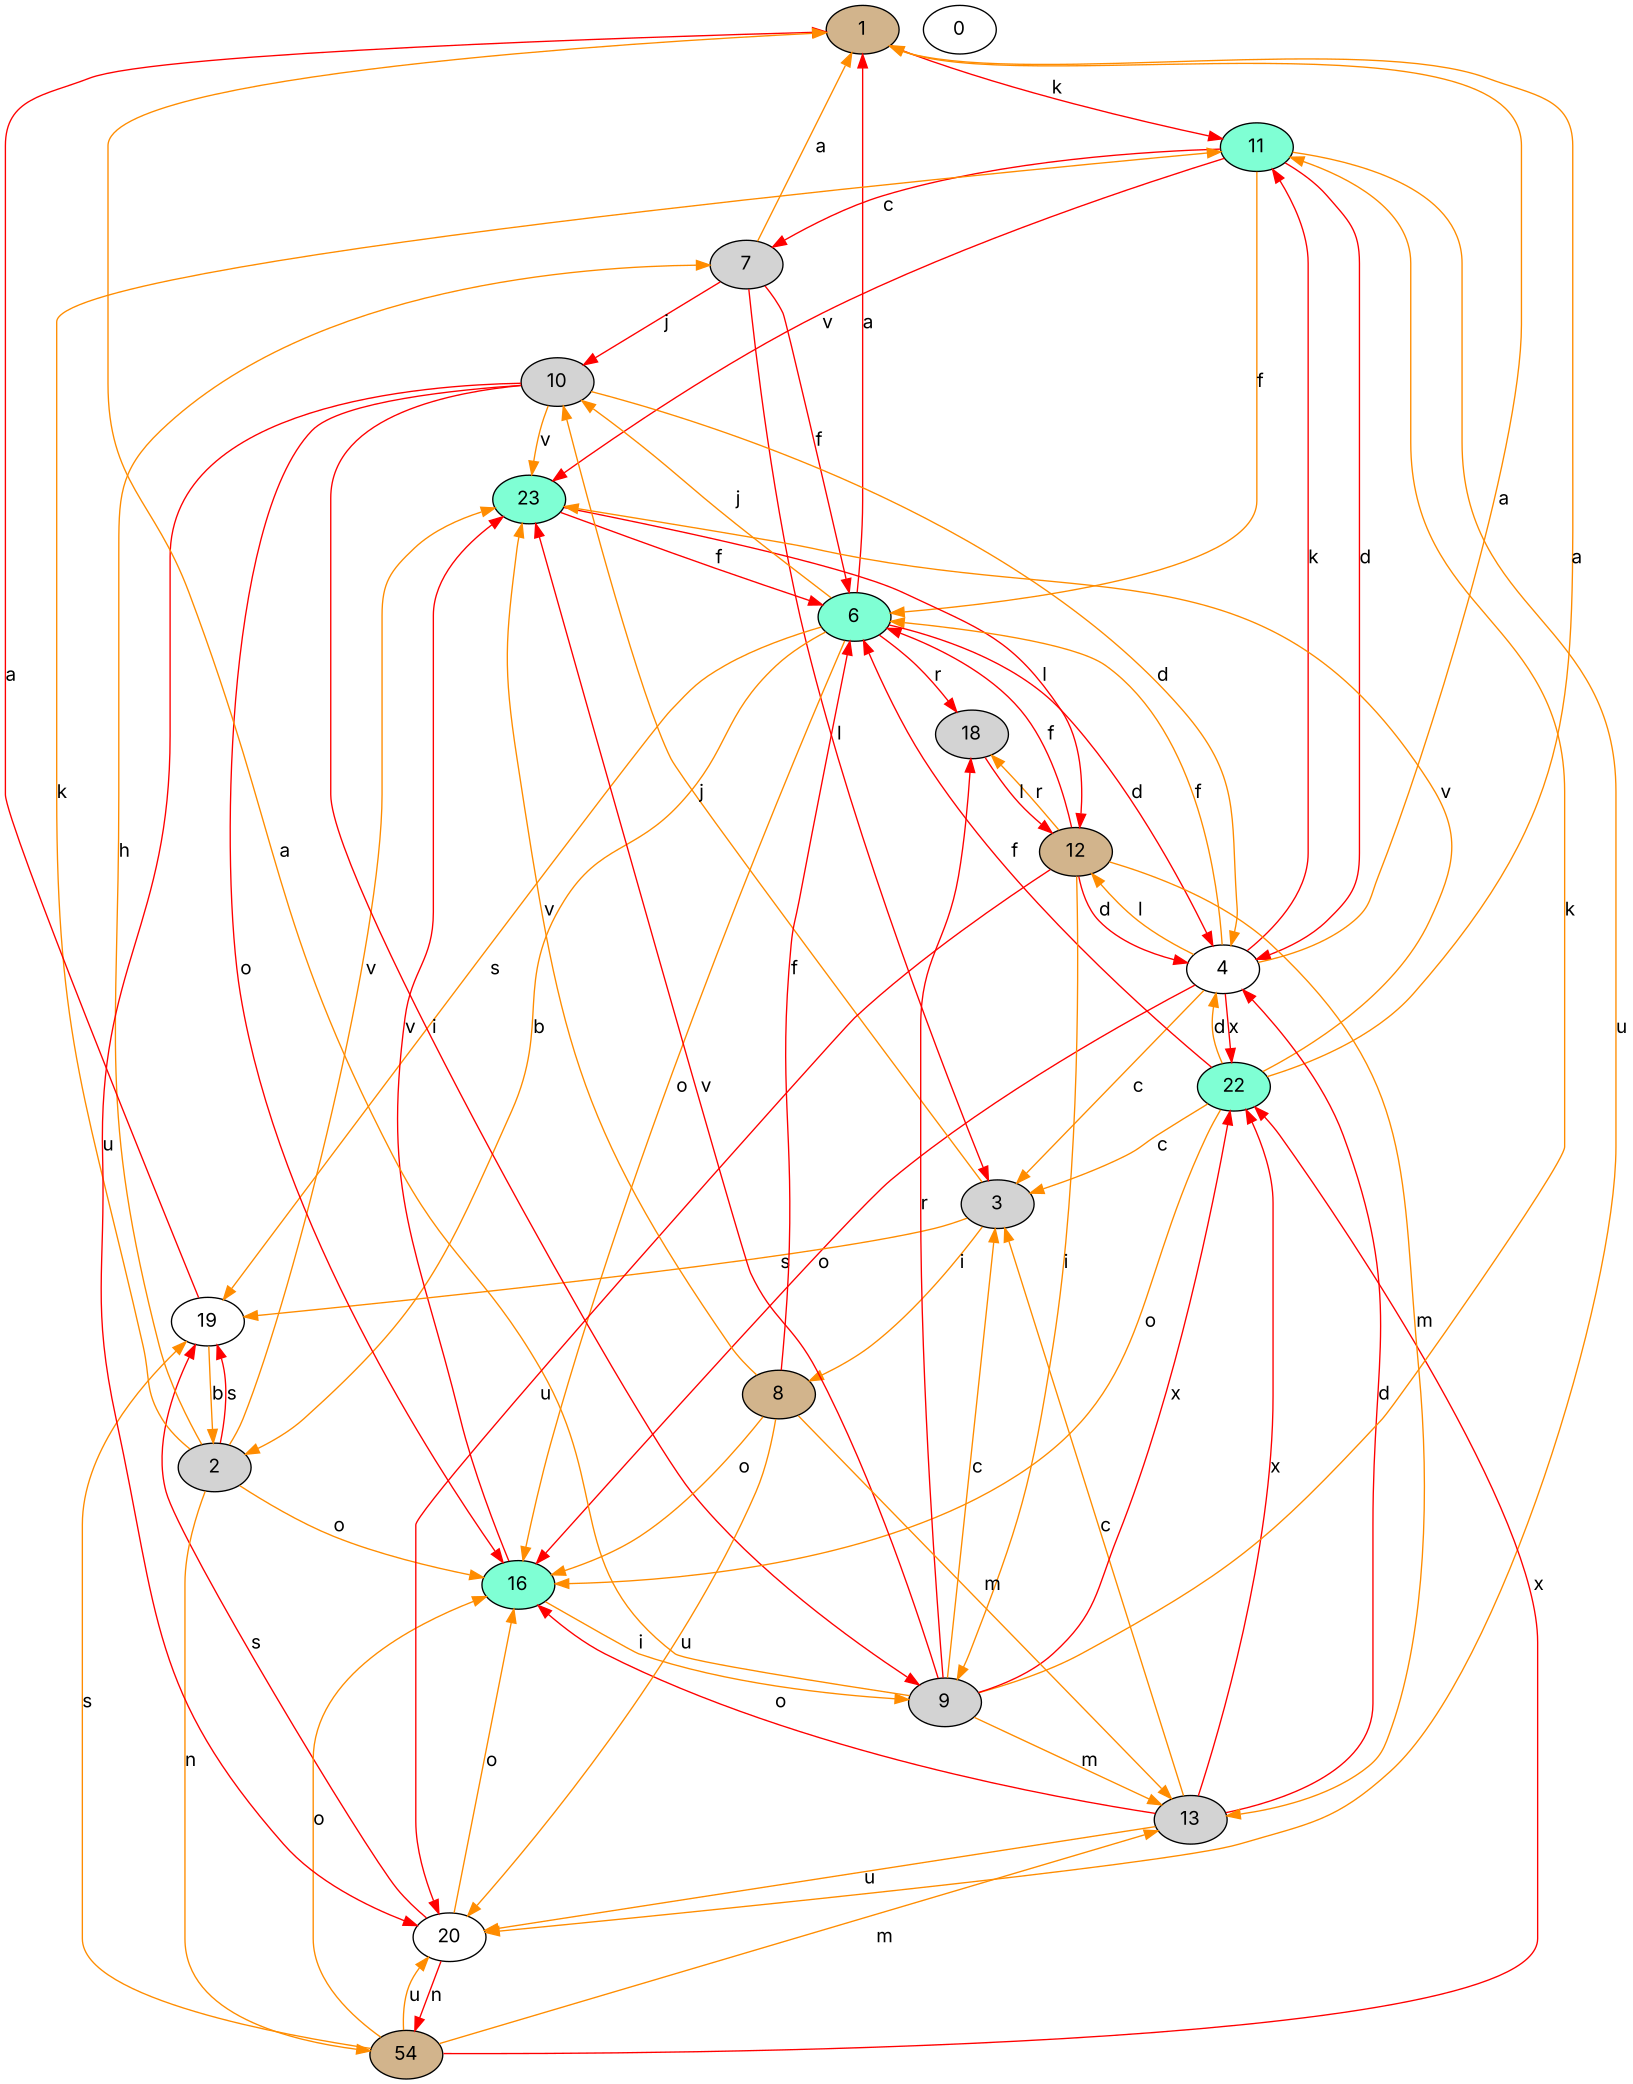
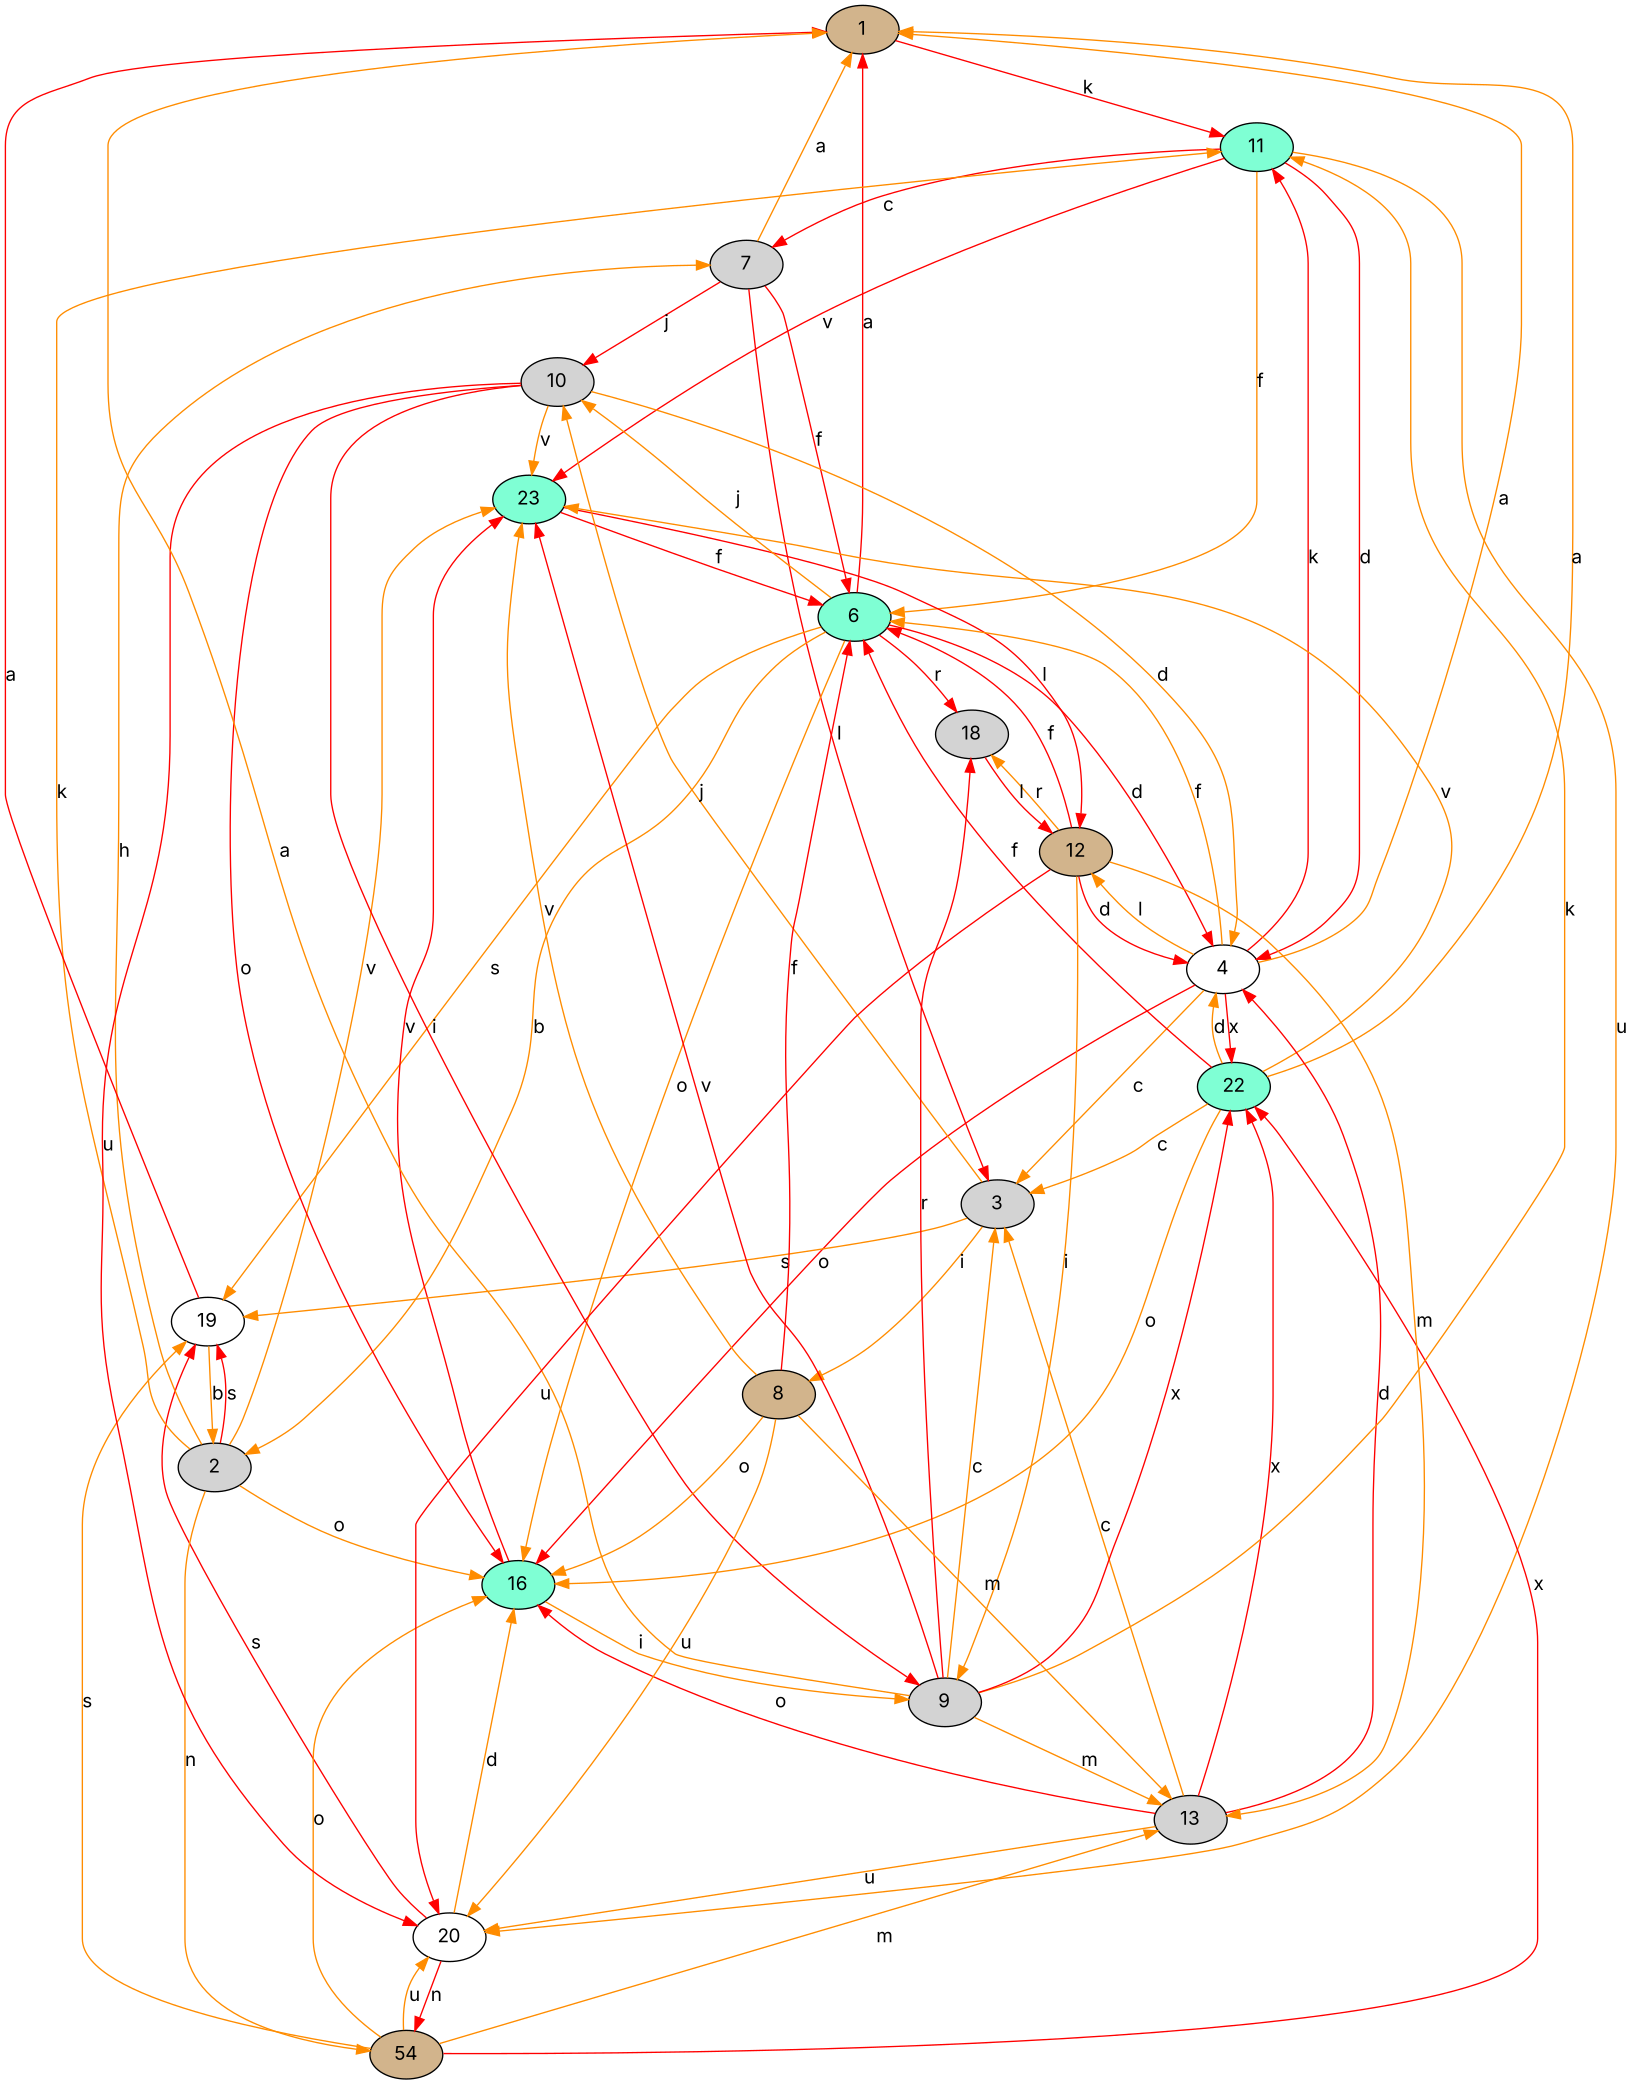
(960, 30) -> none
(492, 1761) -> (492, 1761)
